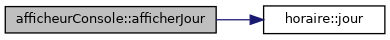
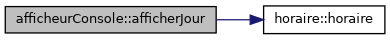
(324, 20) -> (324, 20)
